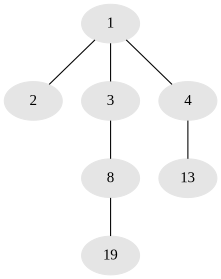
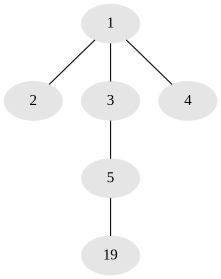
(111, 178) -> (111, 178)
(188, 178) -> none
